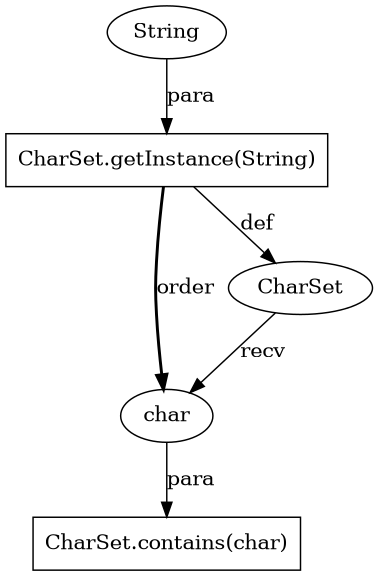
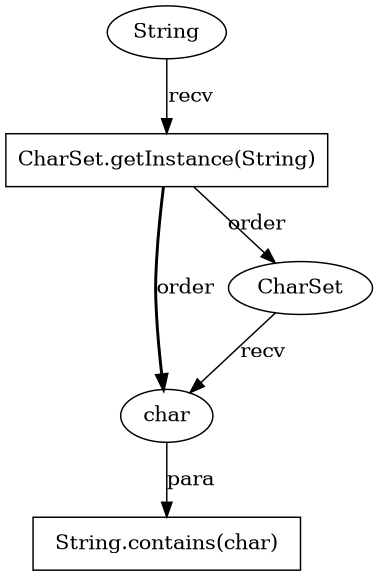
(191, 96) -> (191, 96)
(257, 224) -> (257, 224)
(167, 544) -> (167, 544)
